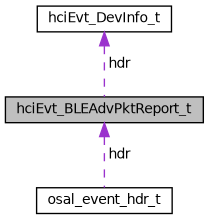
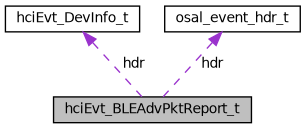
(104, 162) -> (188, 70)
